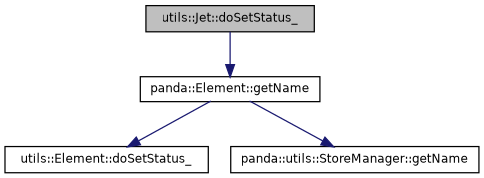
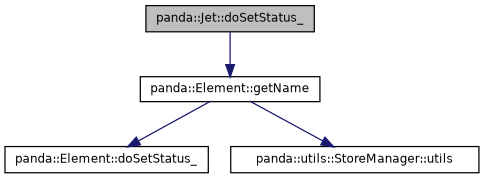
(230, 19) -> (230, 19)
(107, 160) -> (107, 160)
(355, 160) -> (355, 160)
